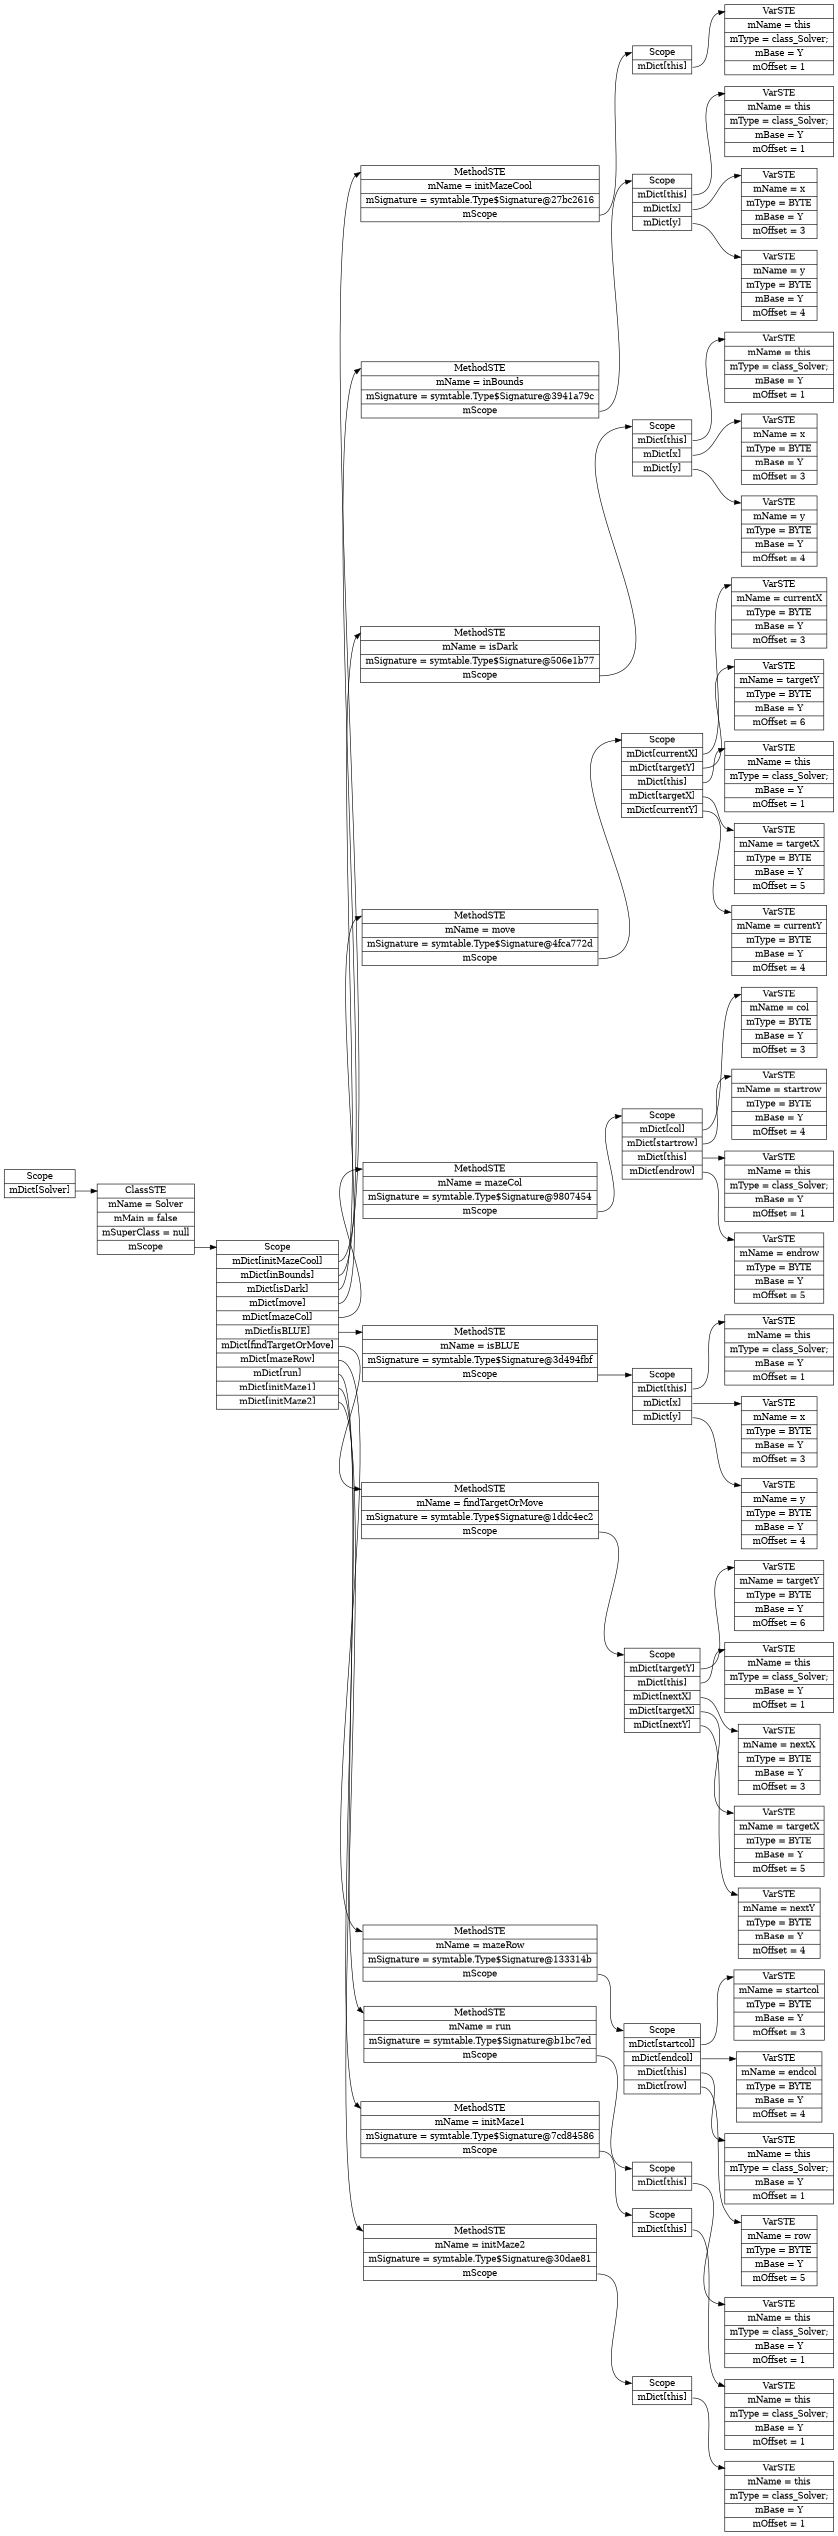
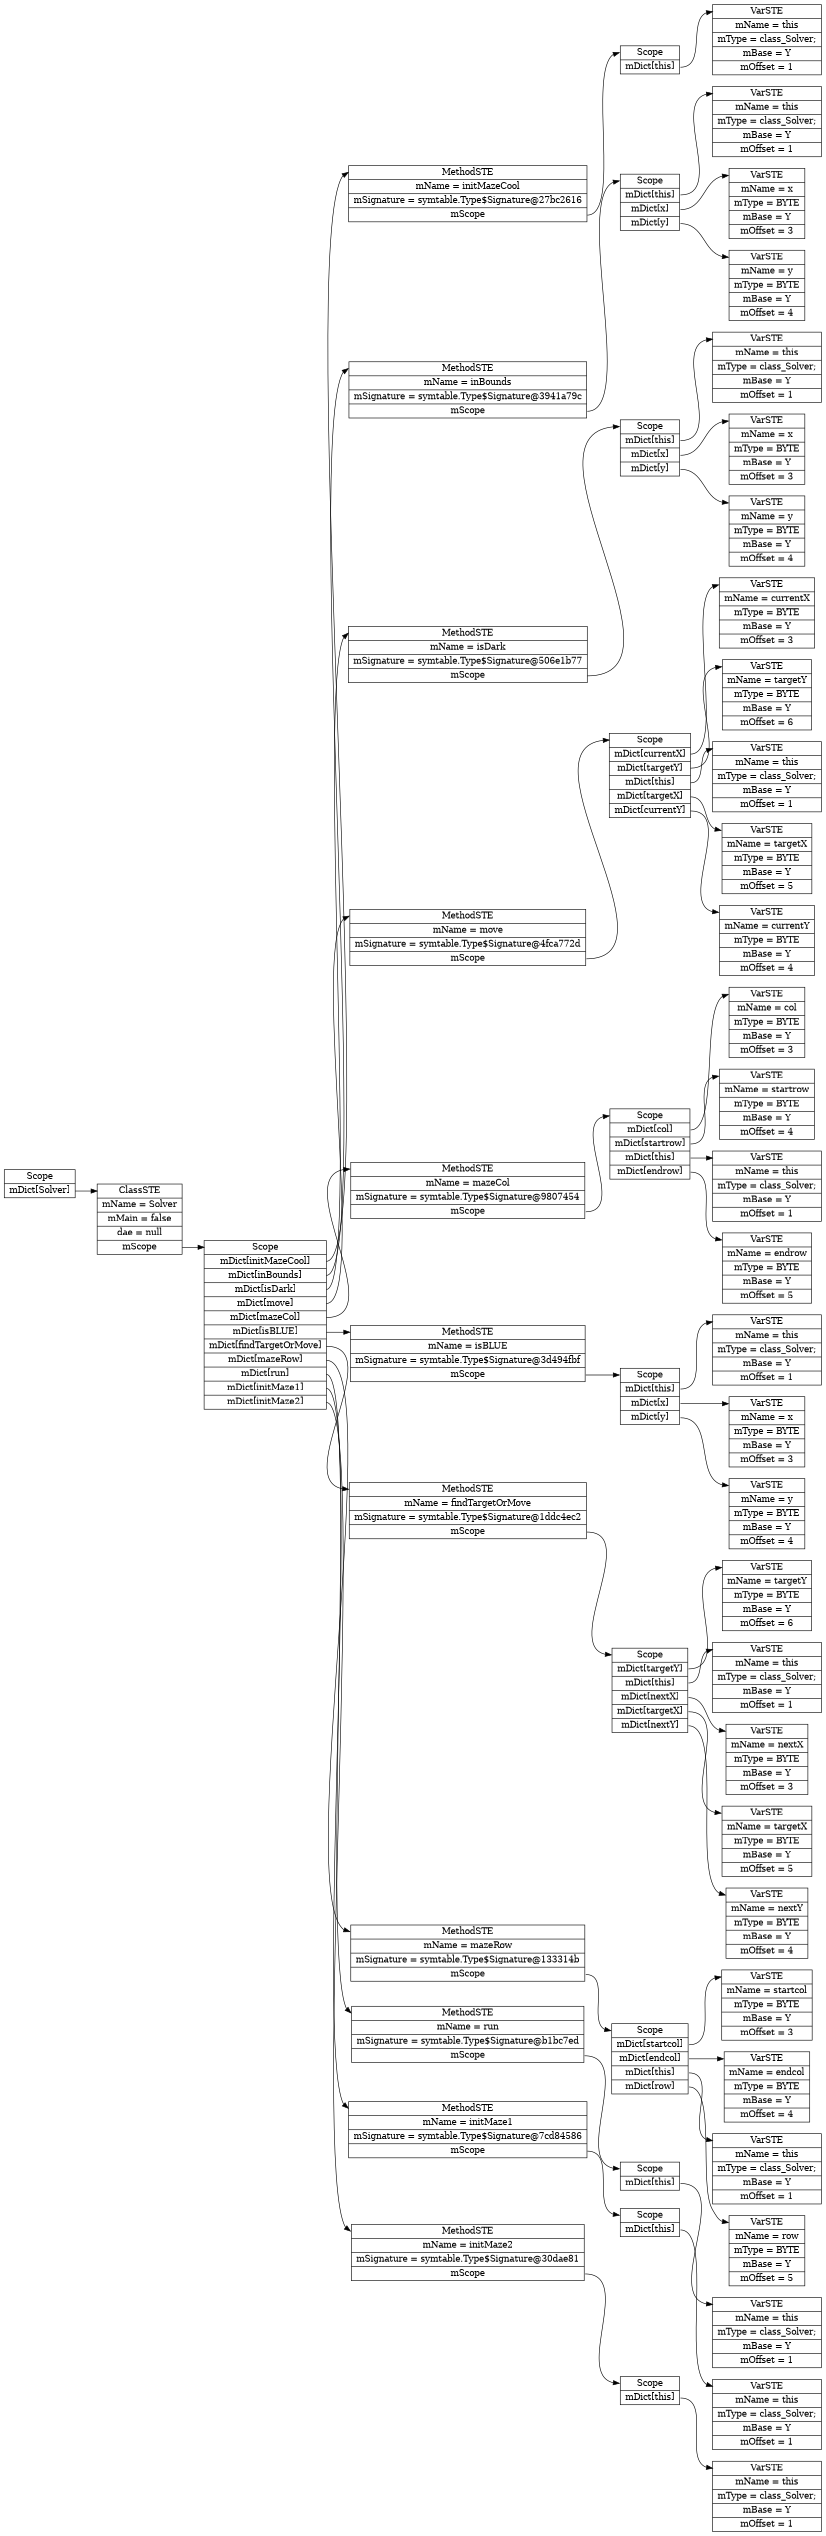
(146, 1233) -> (140, 1233)
